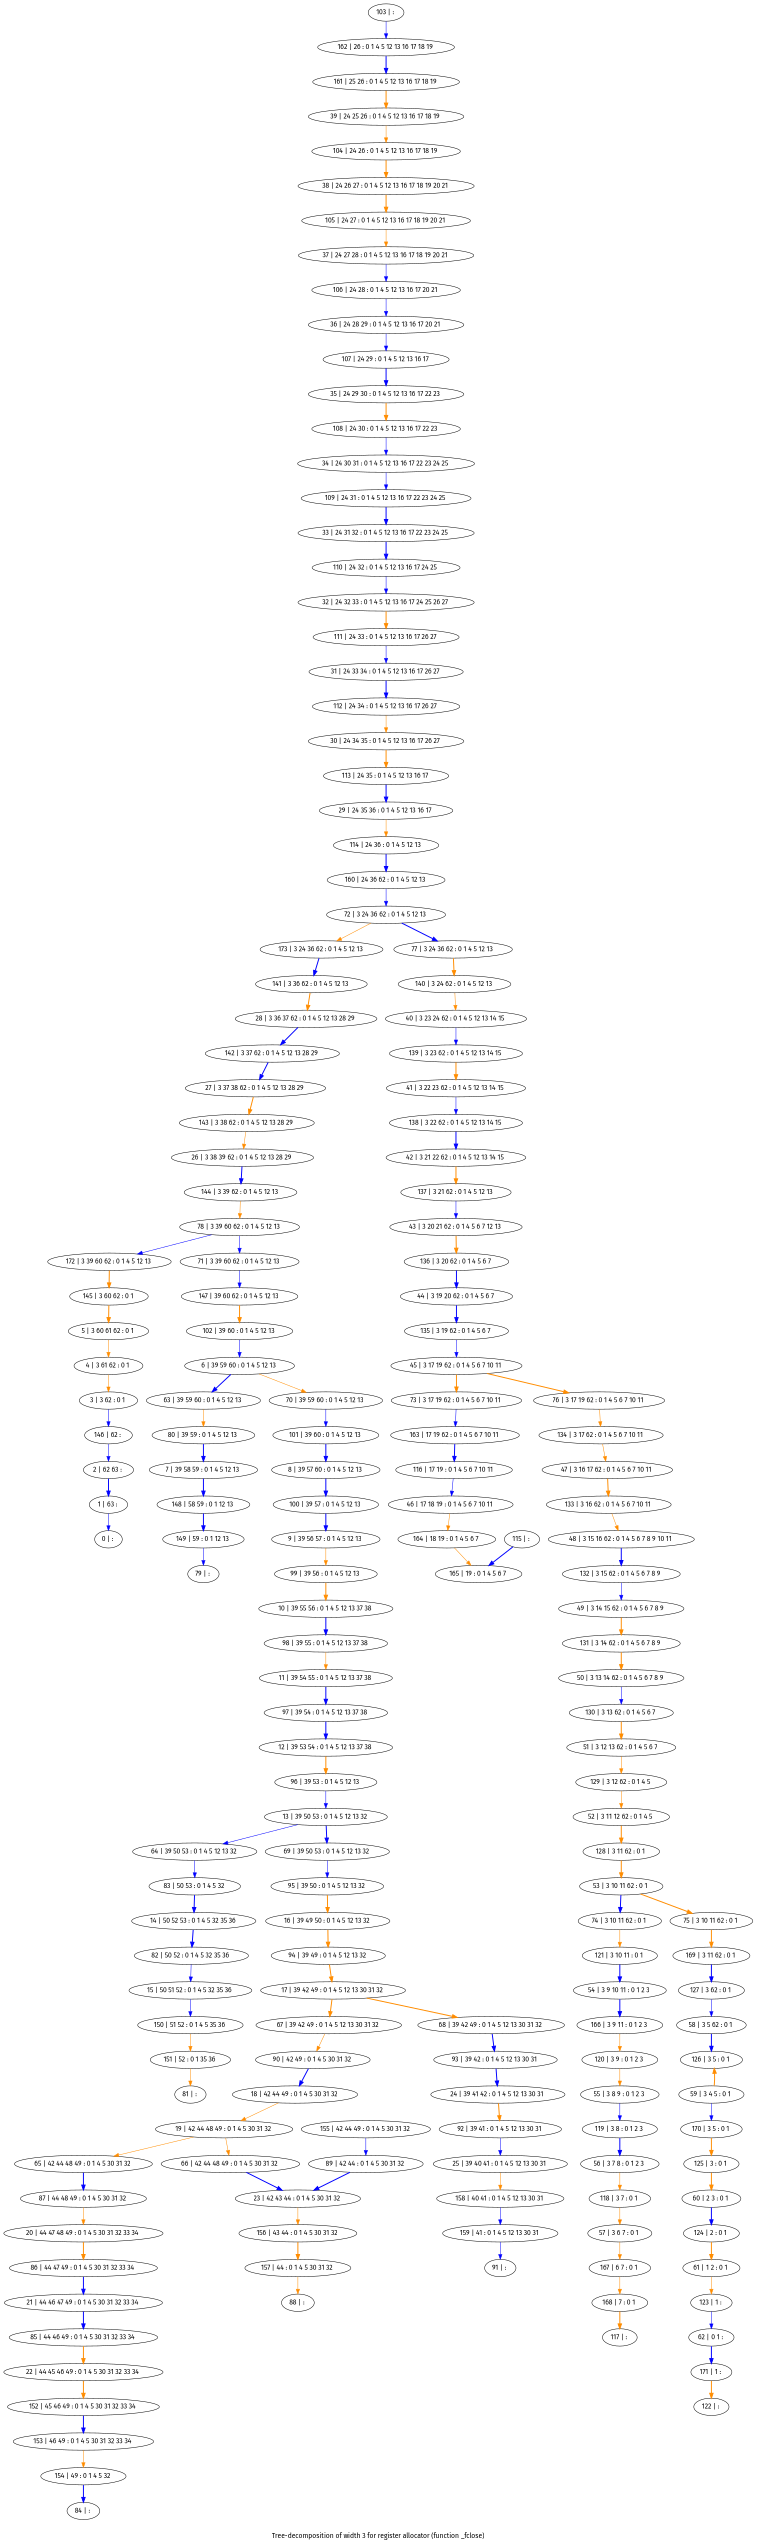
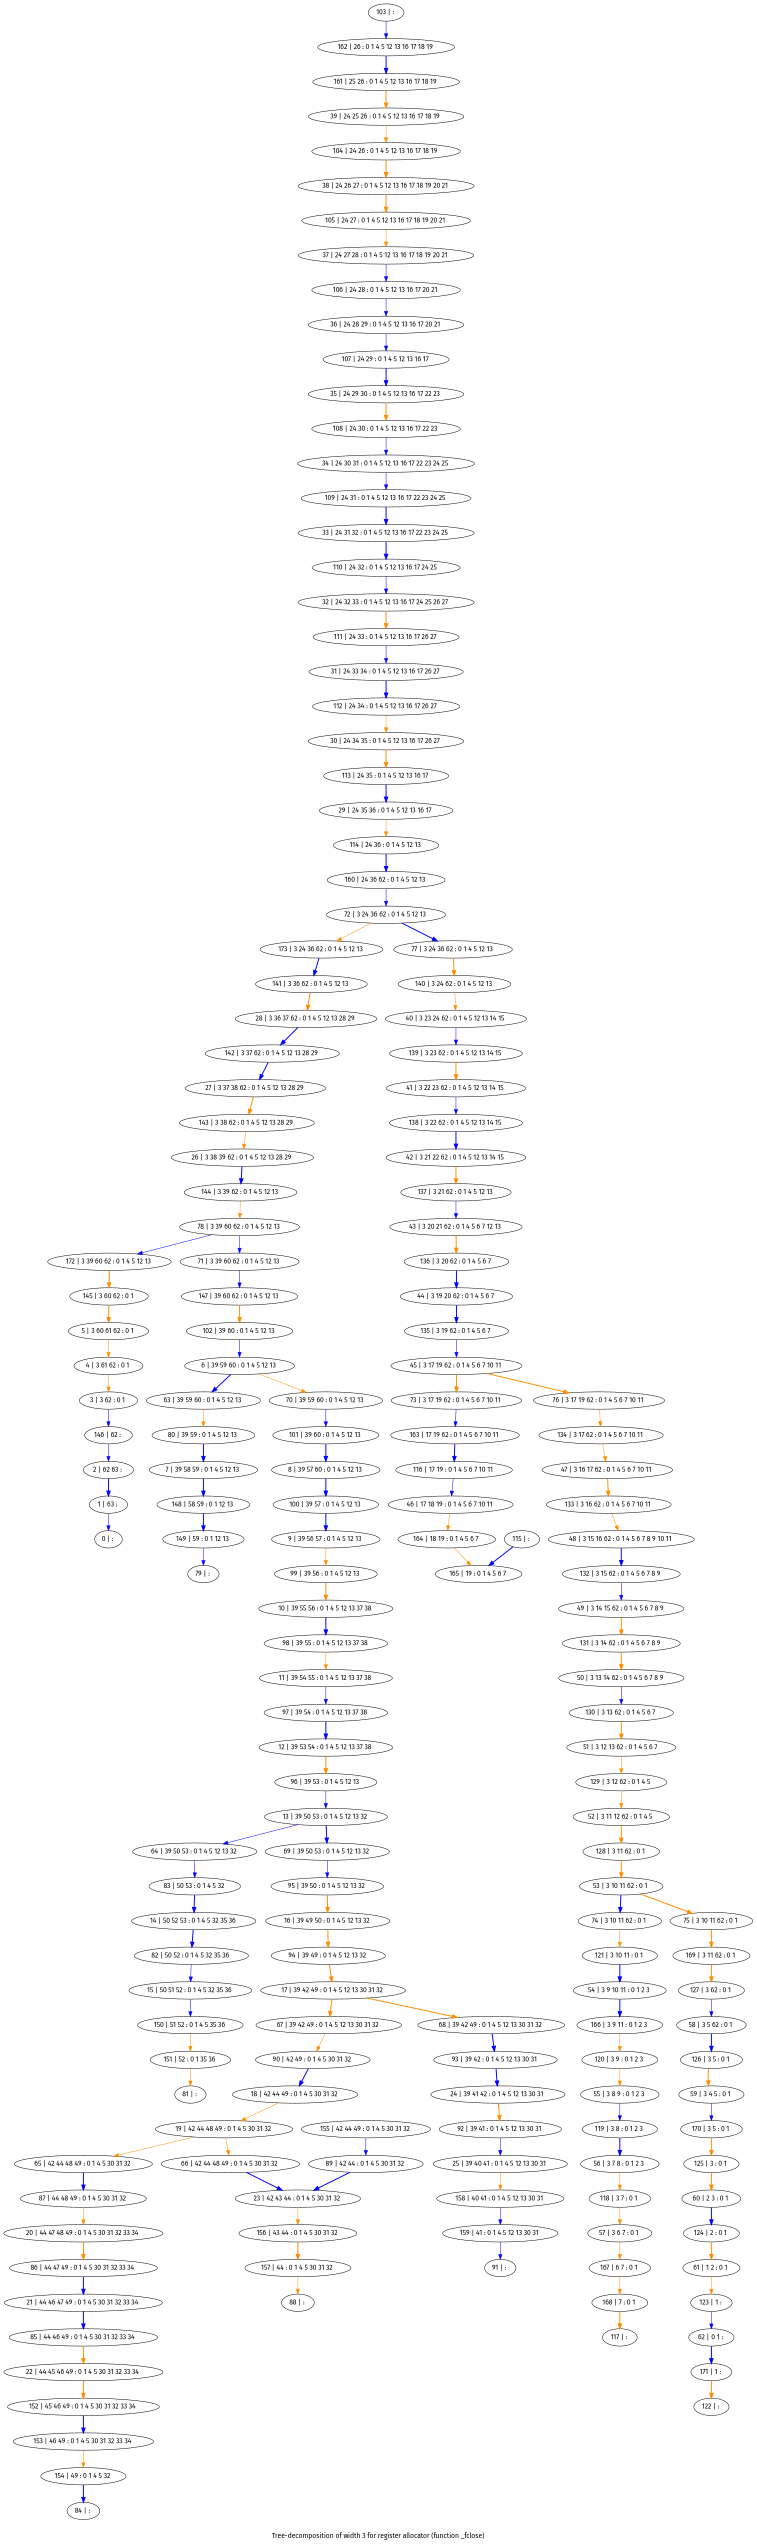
(326, 1693) -> (326, 1693)
(711, 1971) -> (711, 1971)
(715, 2080) -> (708, 2075)
